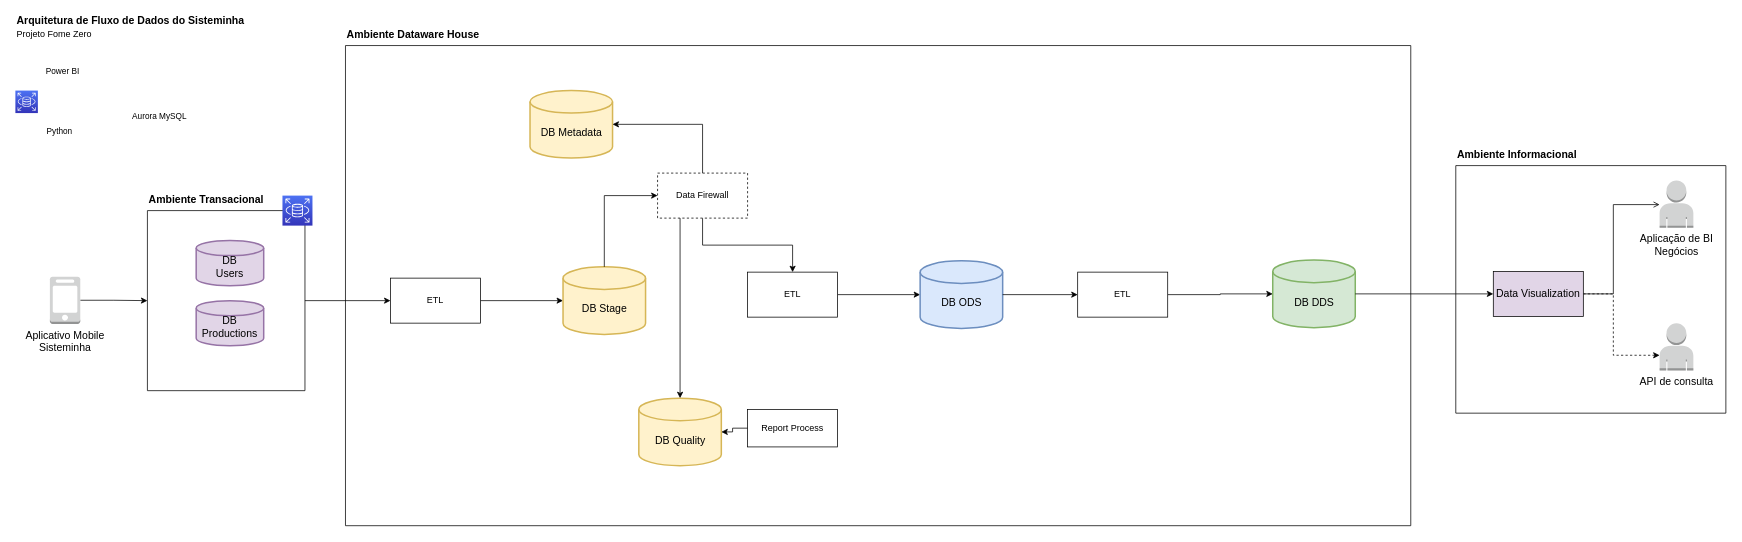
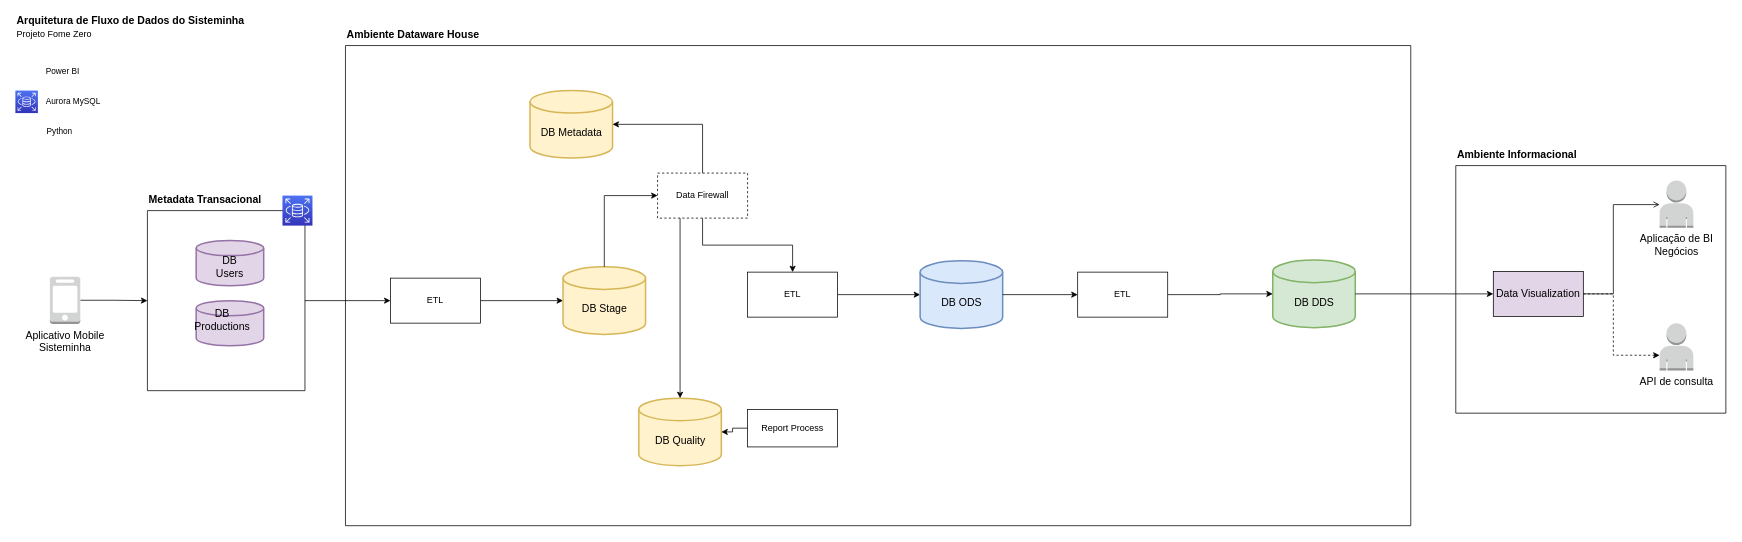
(168, 117) -> (82, 102)
(205, 199) -> (207, 199)
(230, 327) -> (222, 319)
